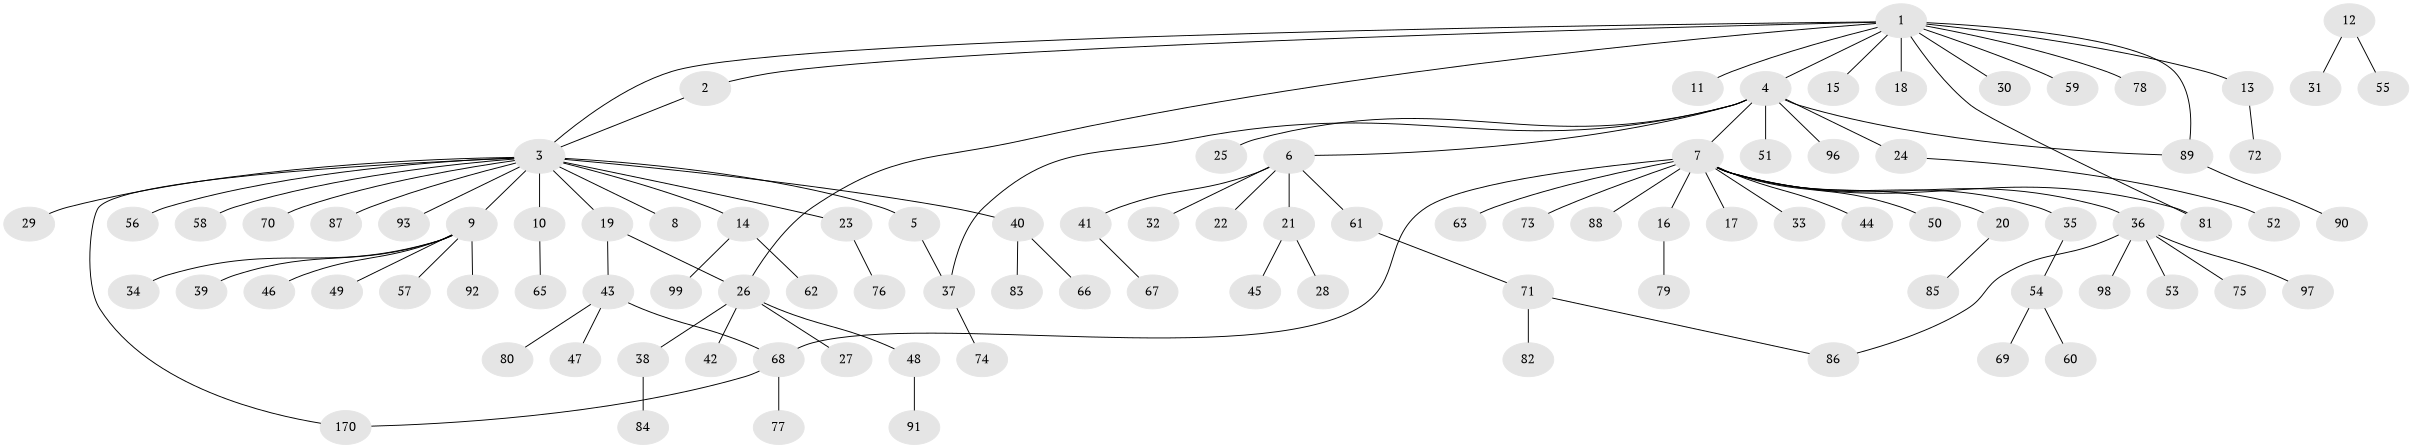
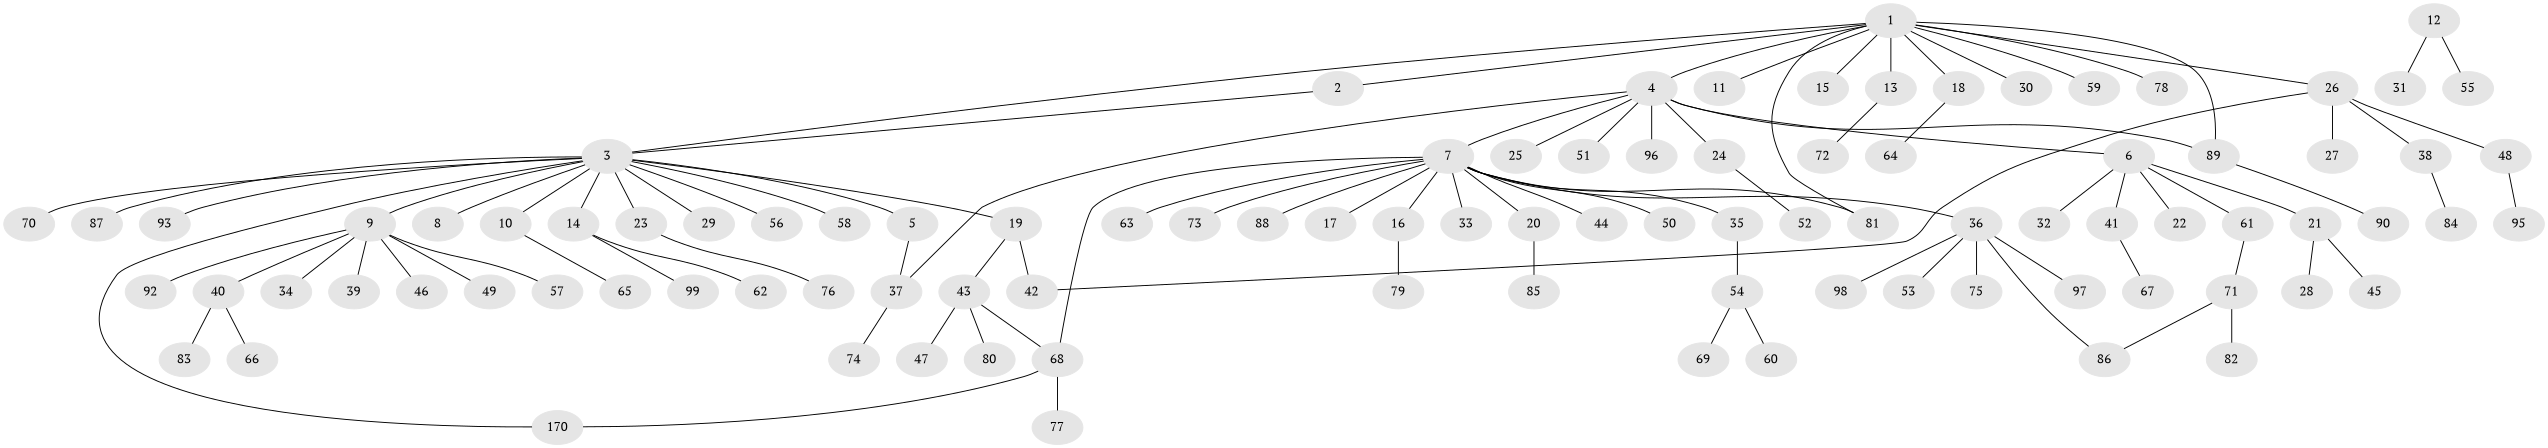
none -> (1891, 156)
(856, 193) -> (293, 257)
(676, 258) -> (1024, 258)
(914, 428) -> (2519, 224)
